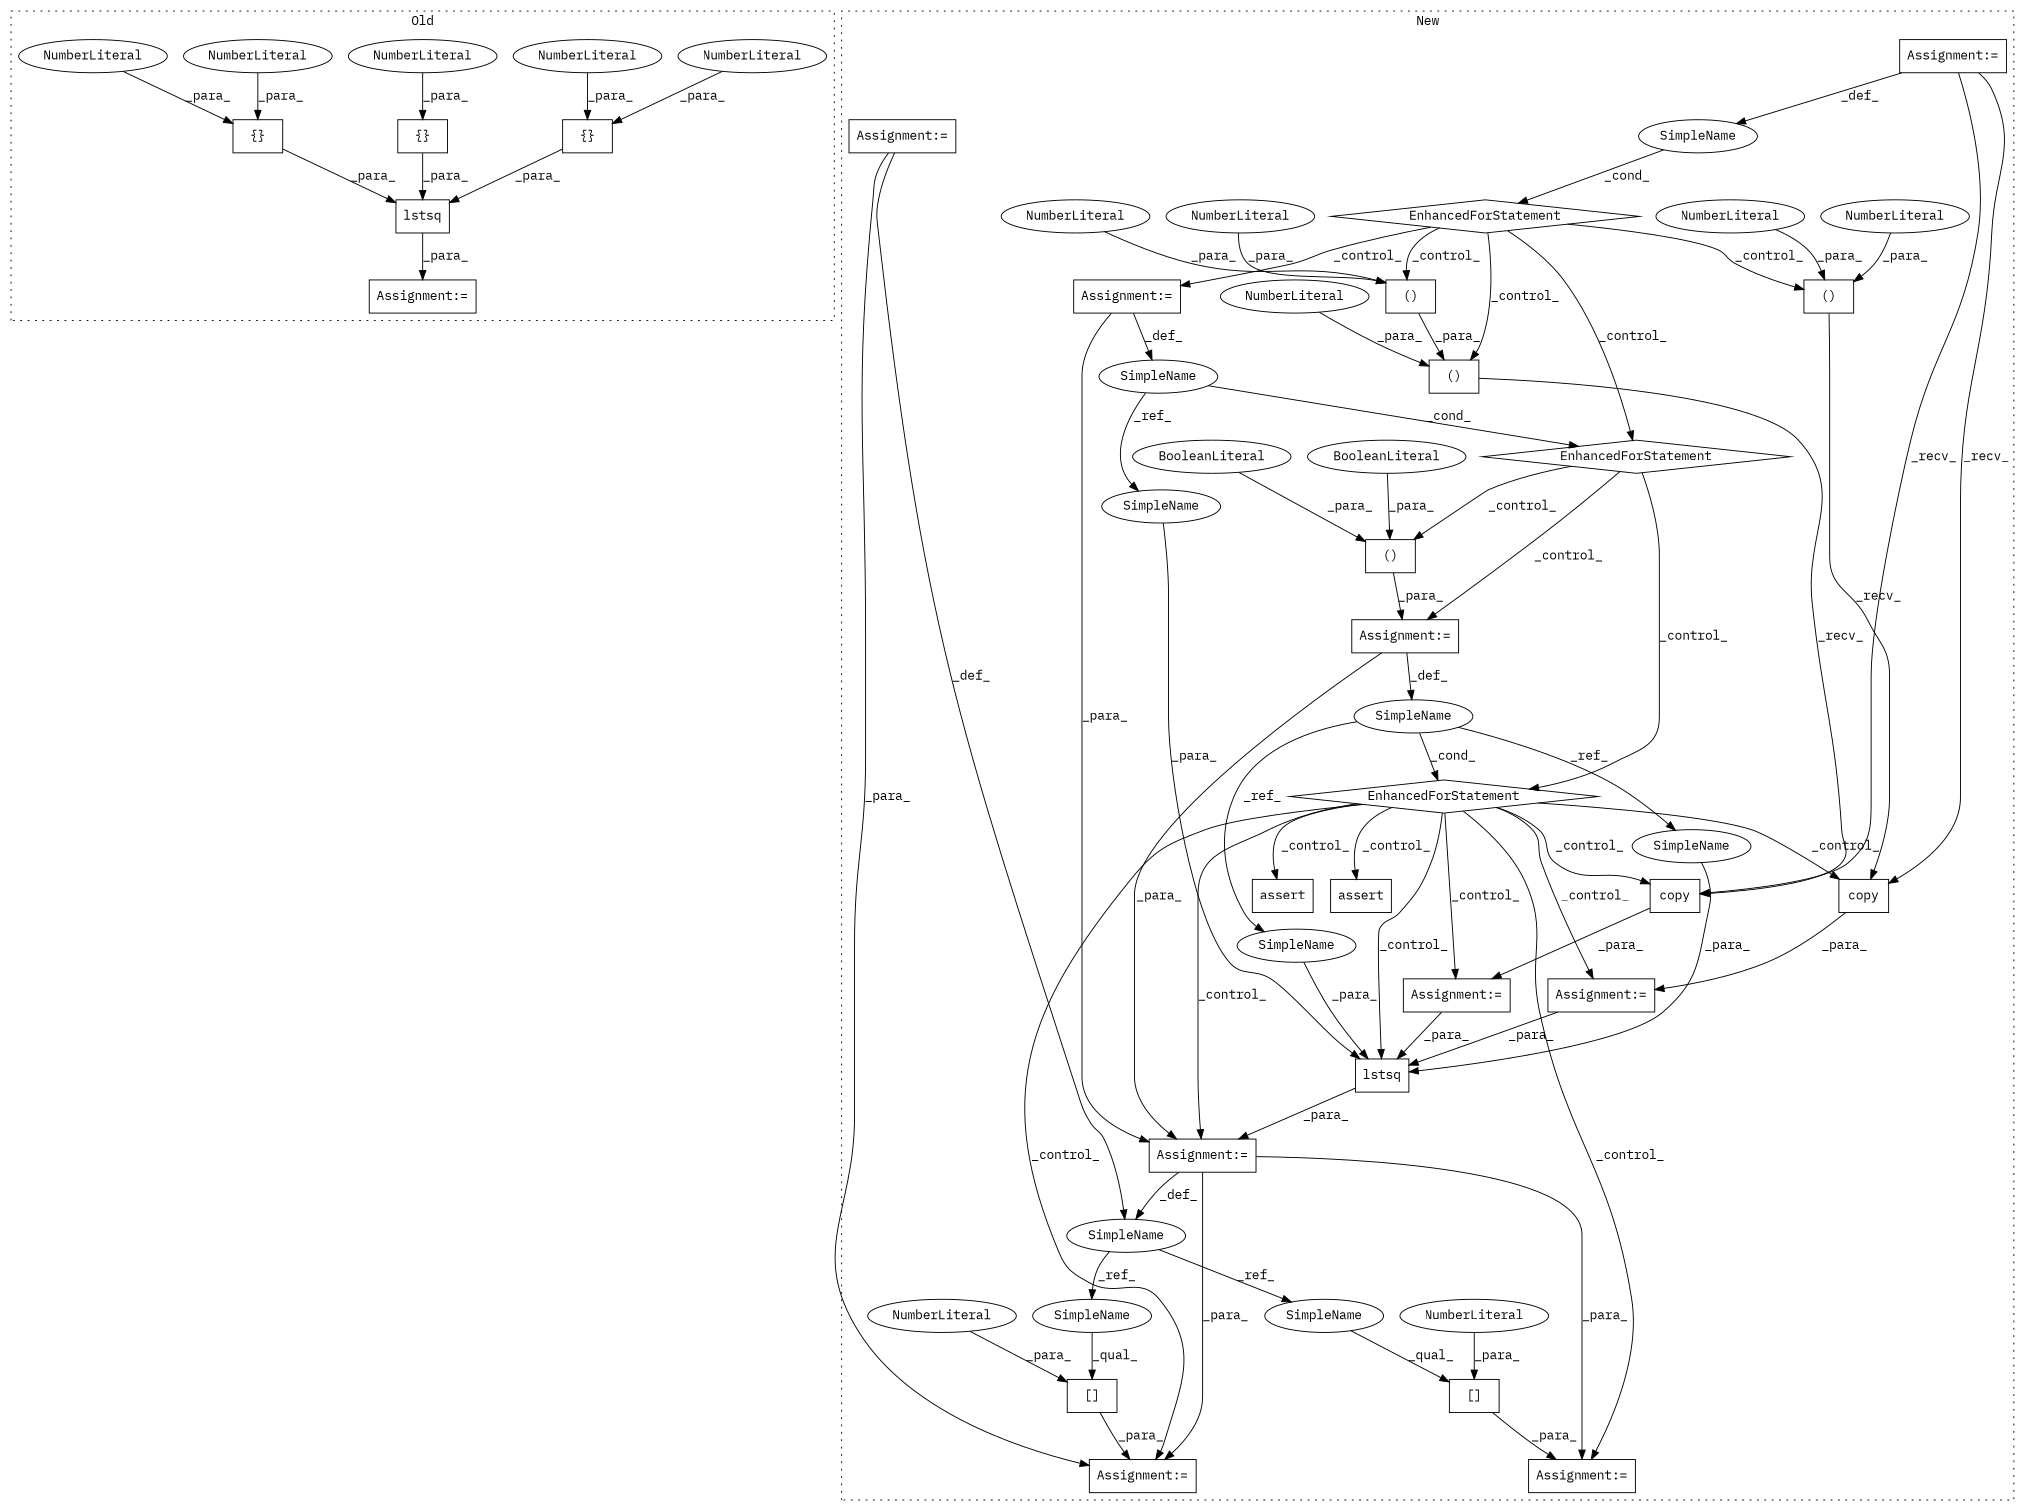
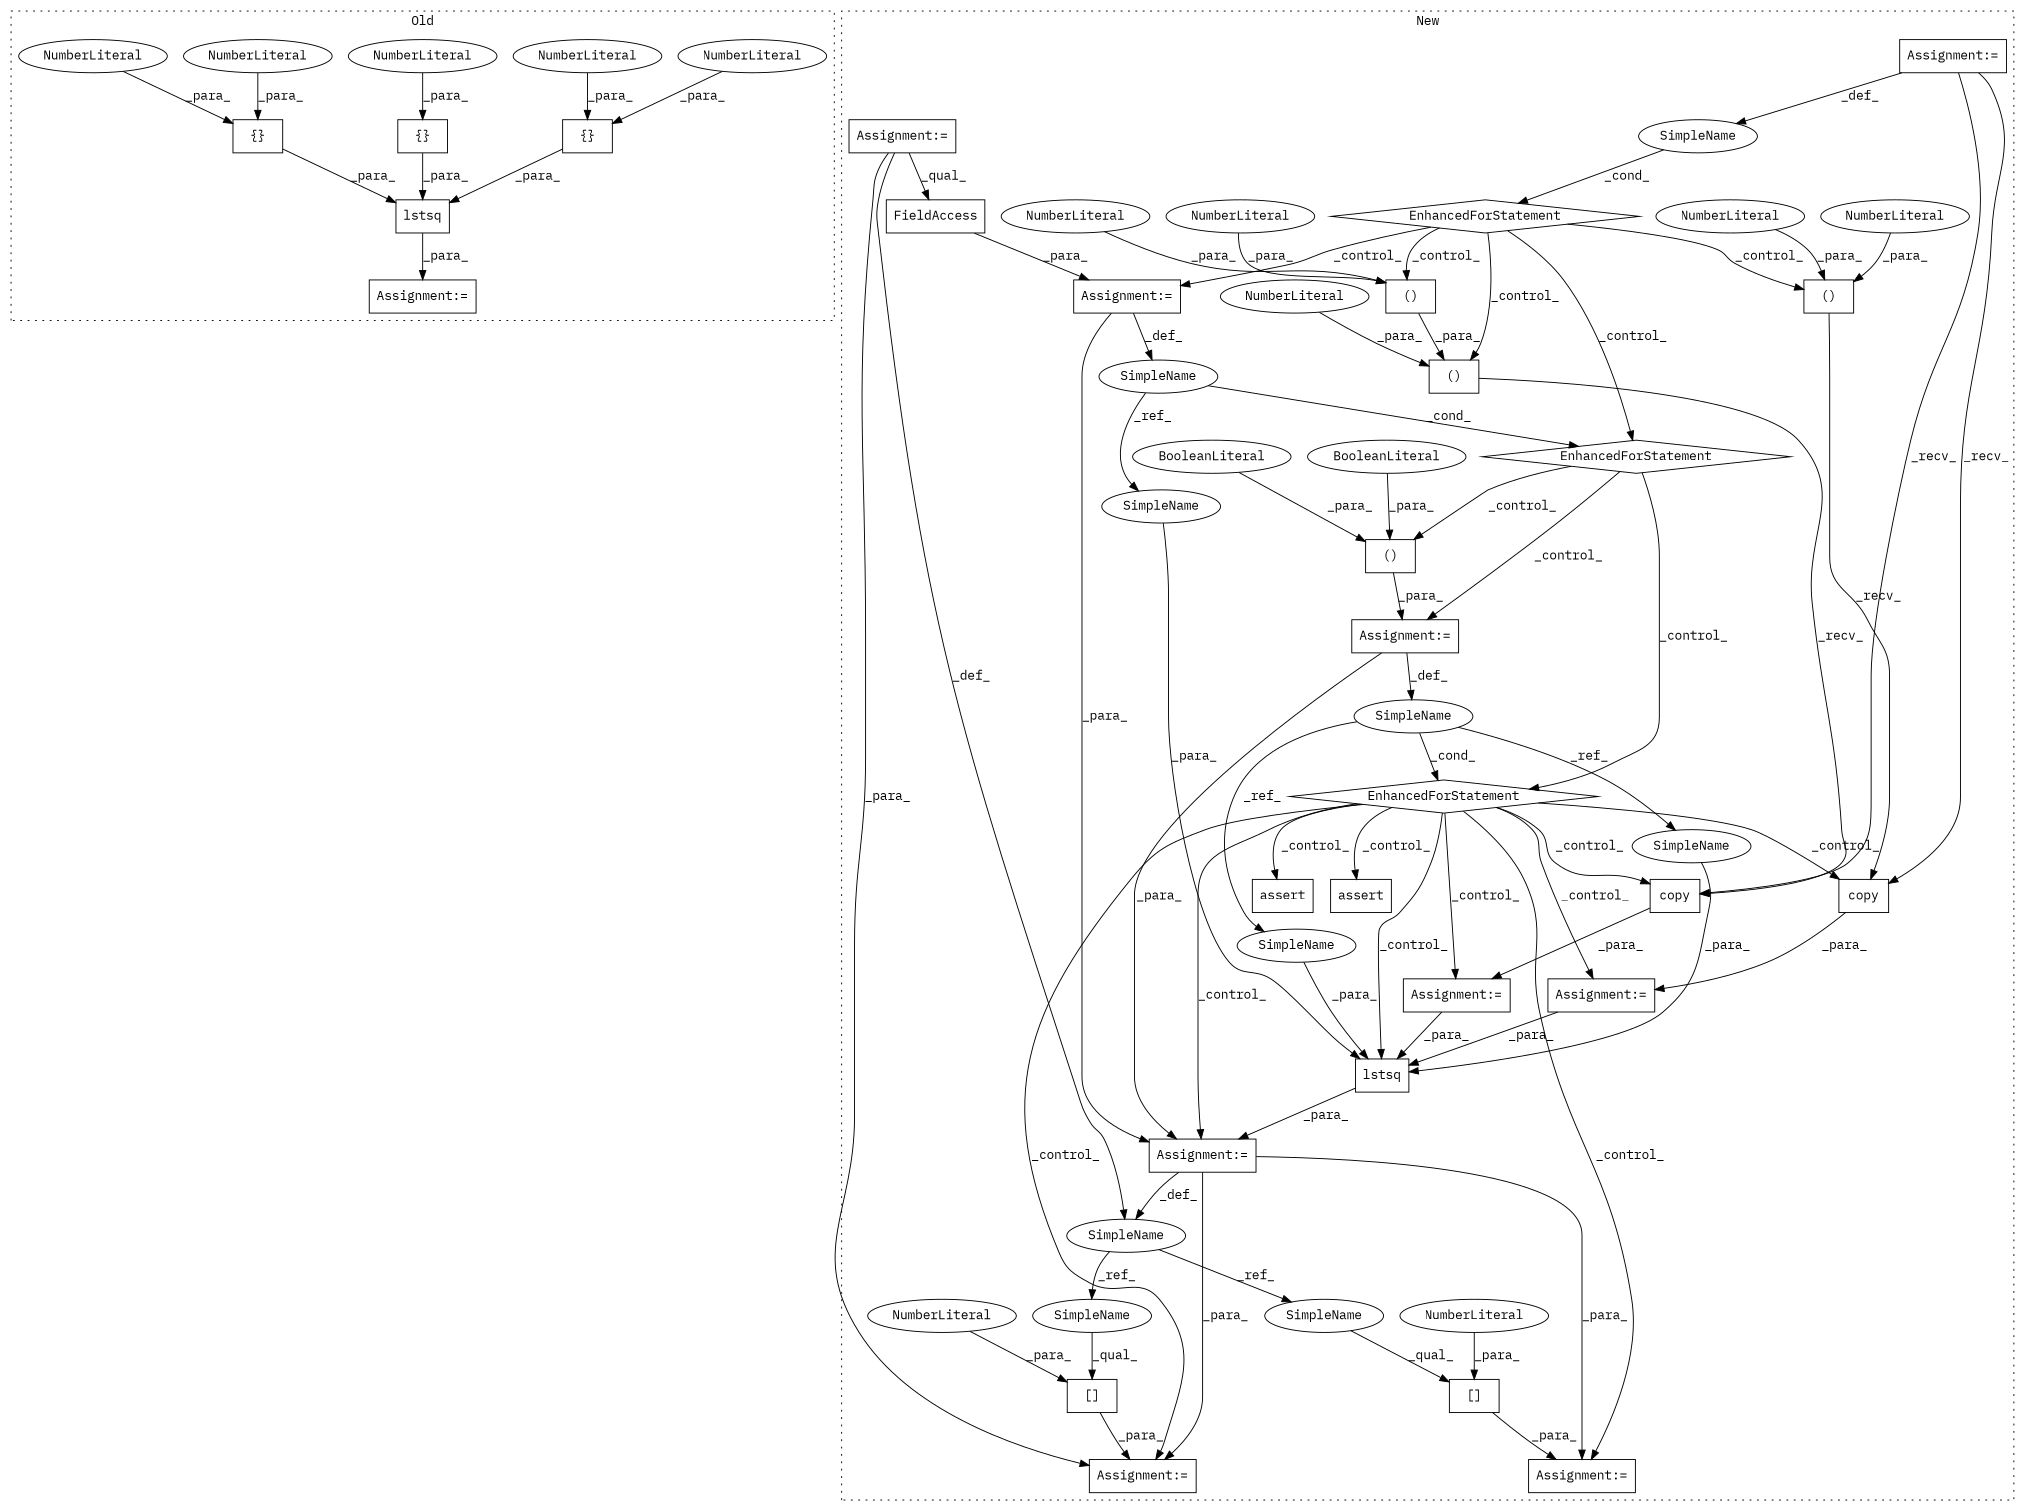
none -> (936, 216)
